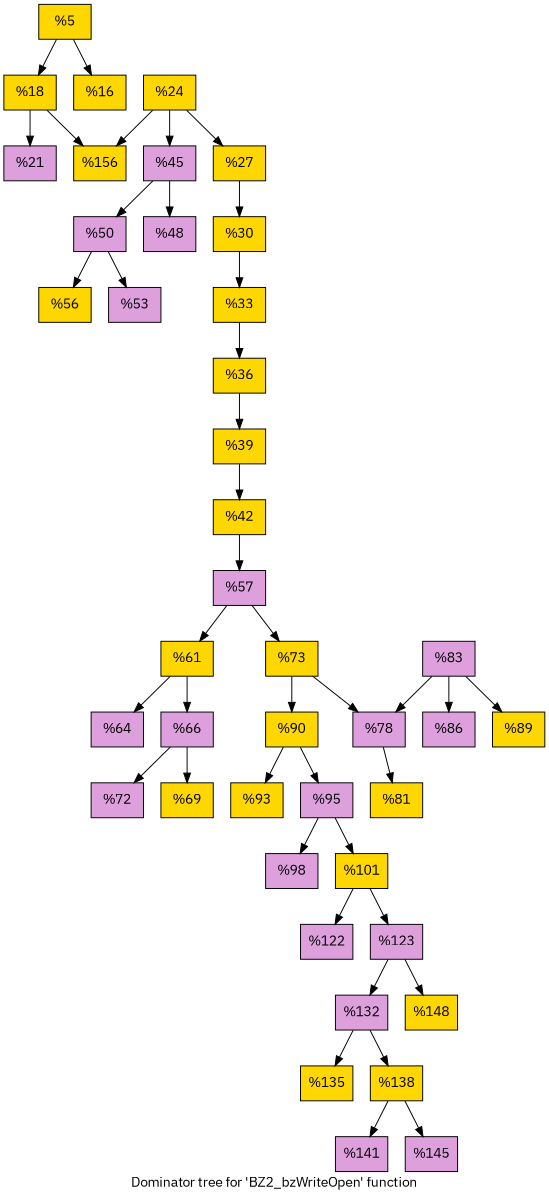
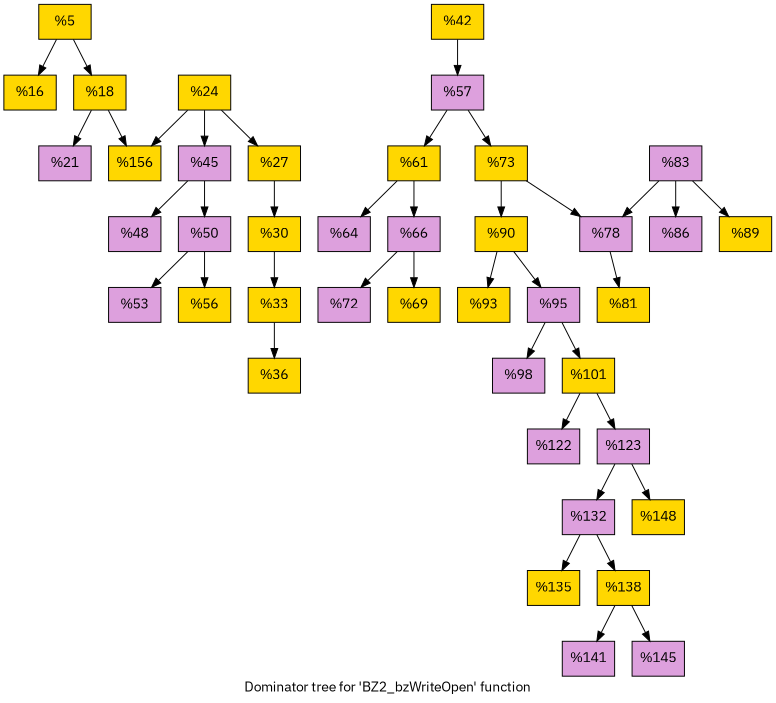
(239, 446) -> none
